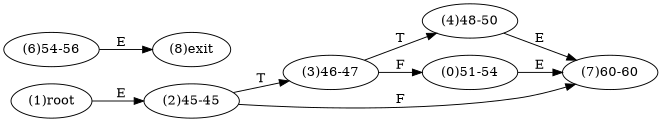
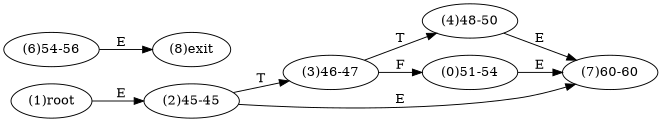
(400, 100) -> (400, 100)
